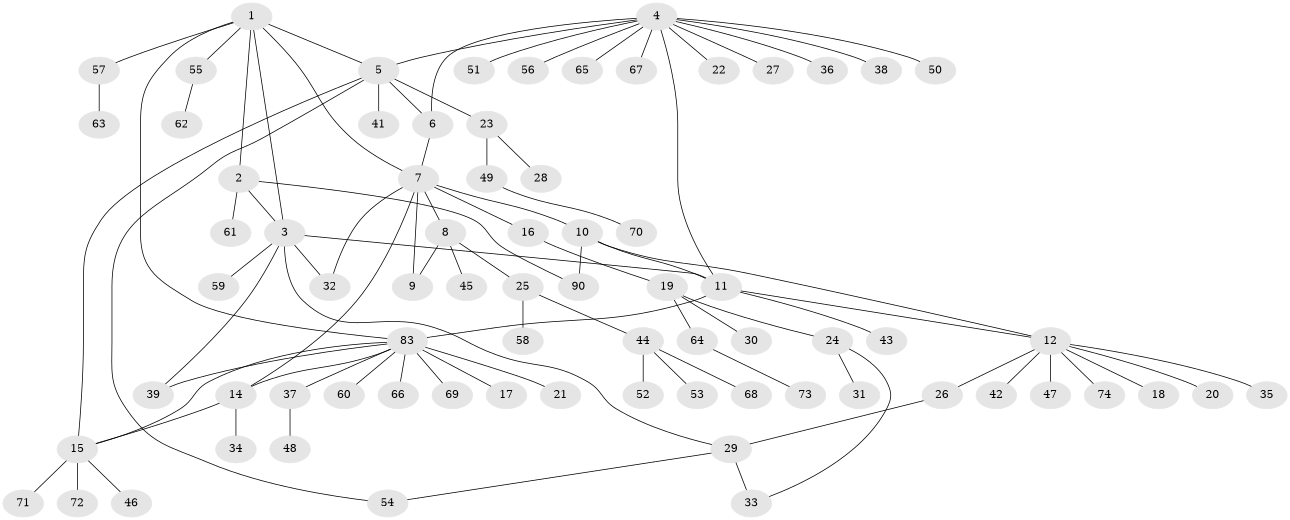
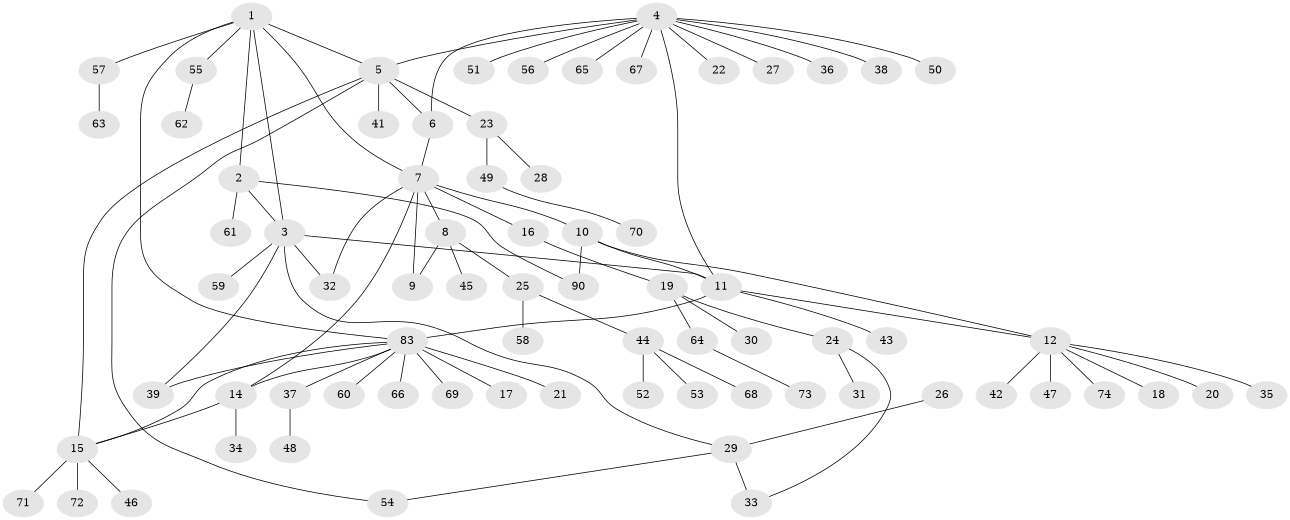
(996, 368) -> none
